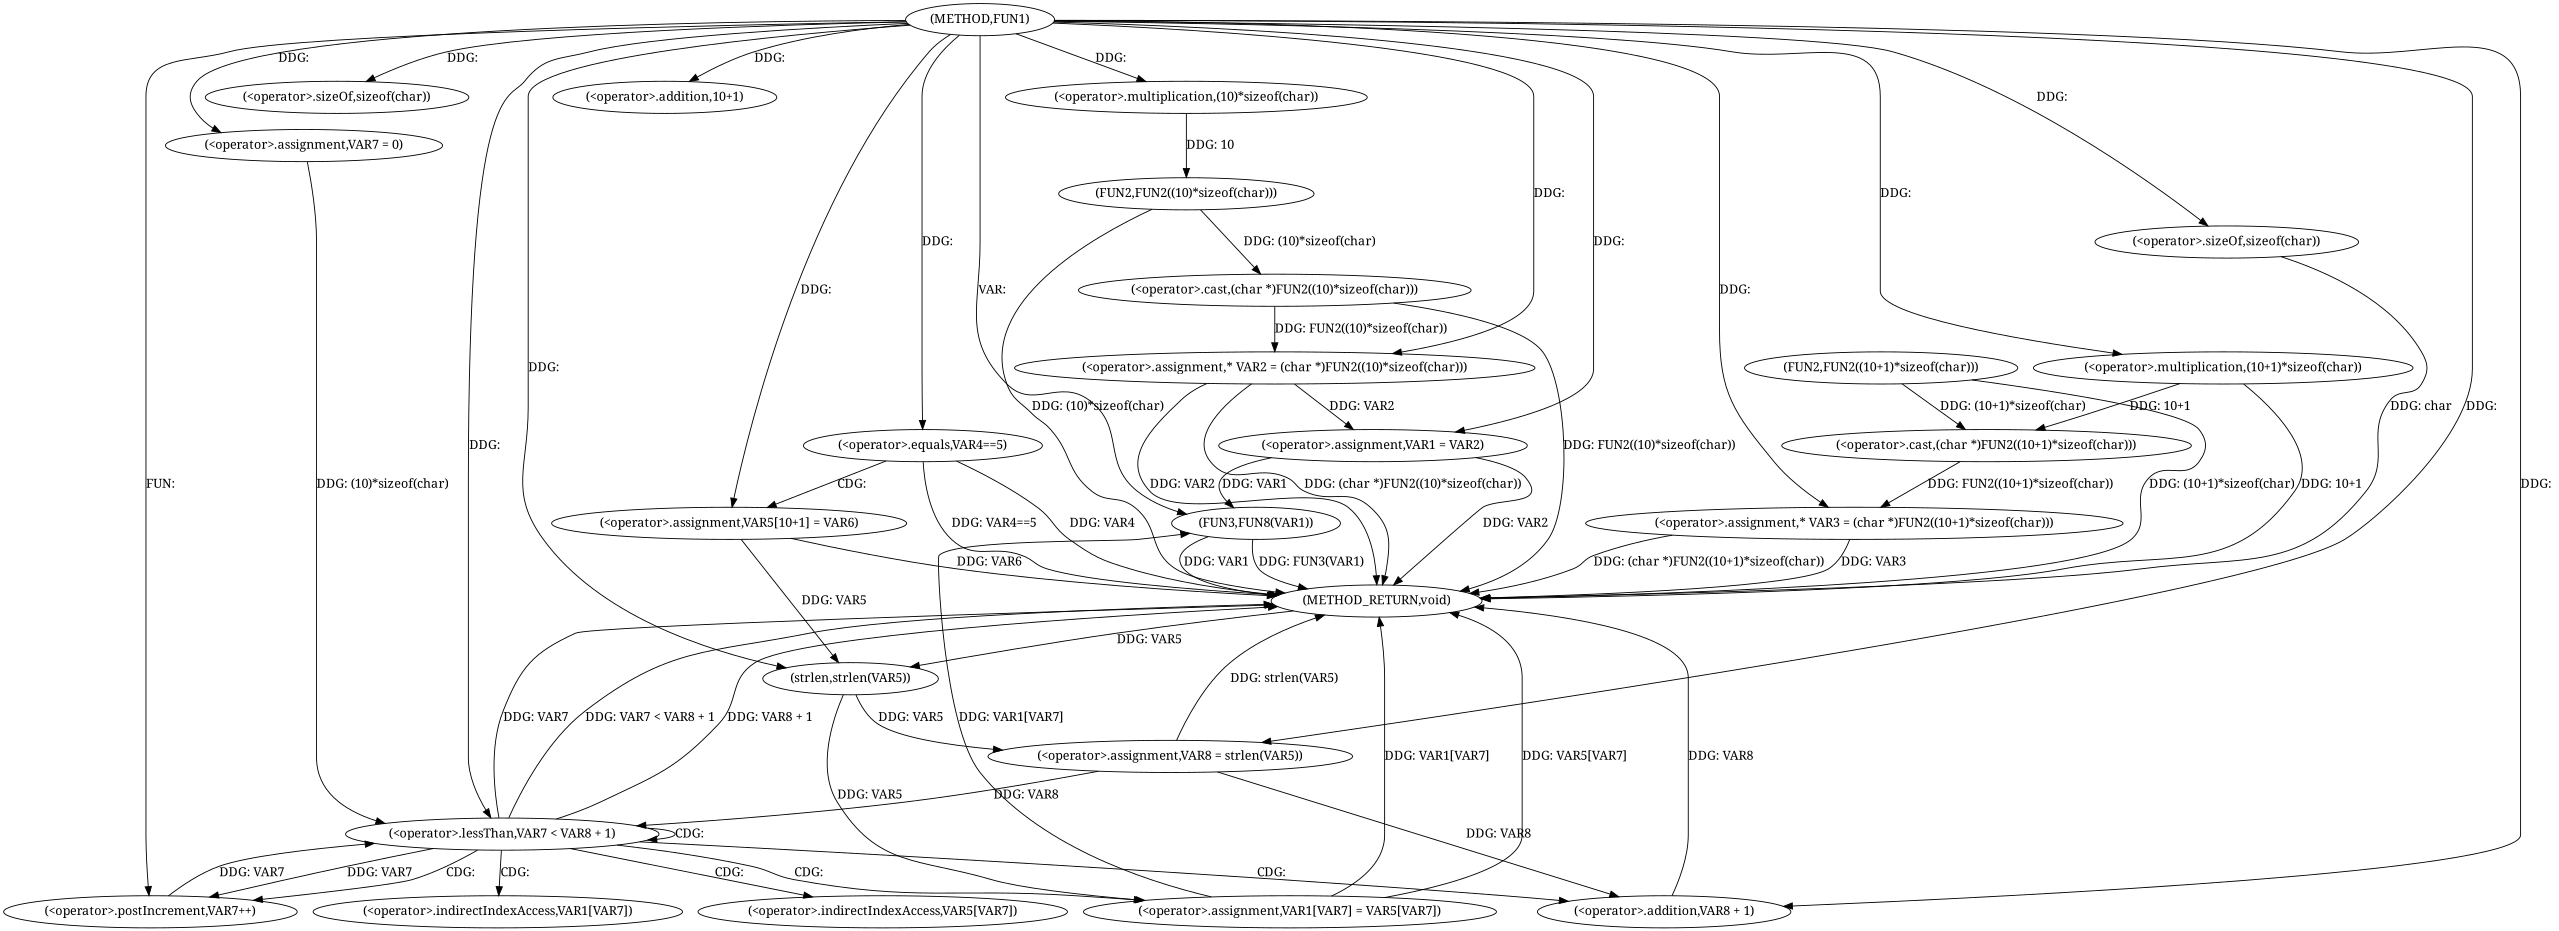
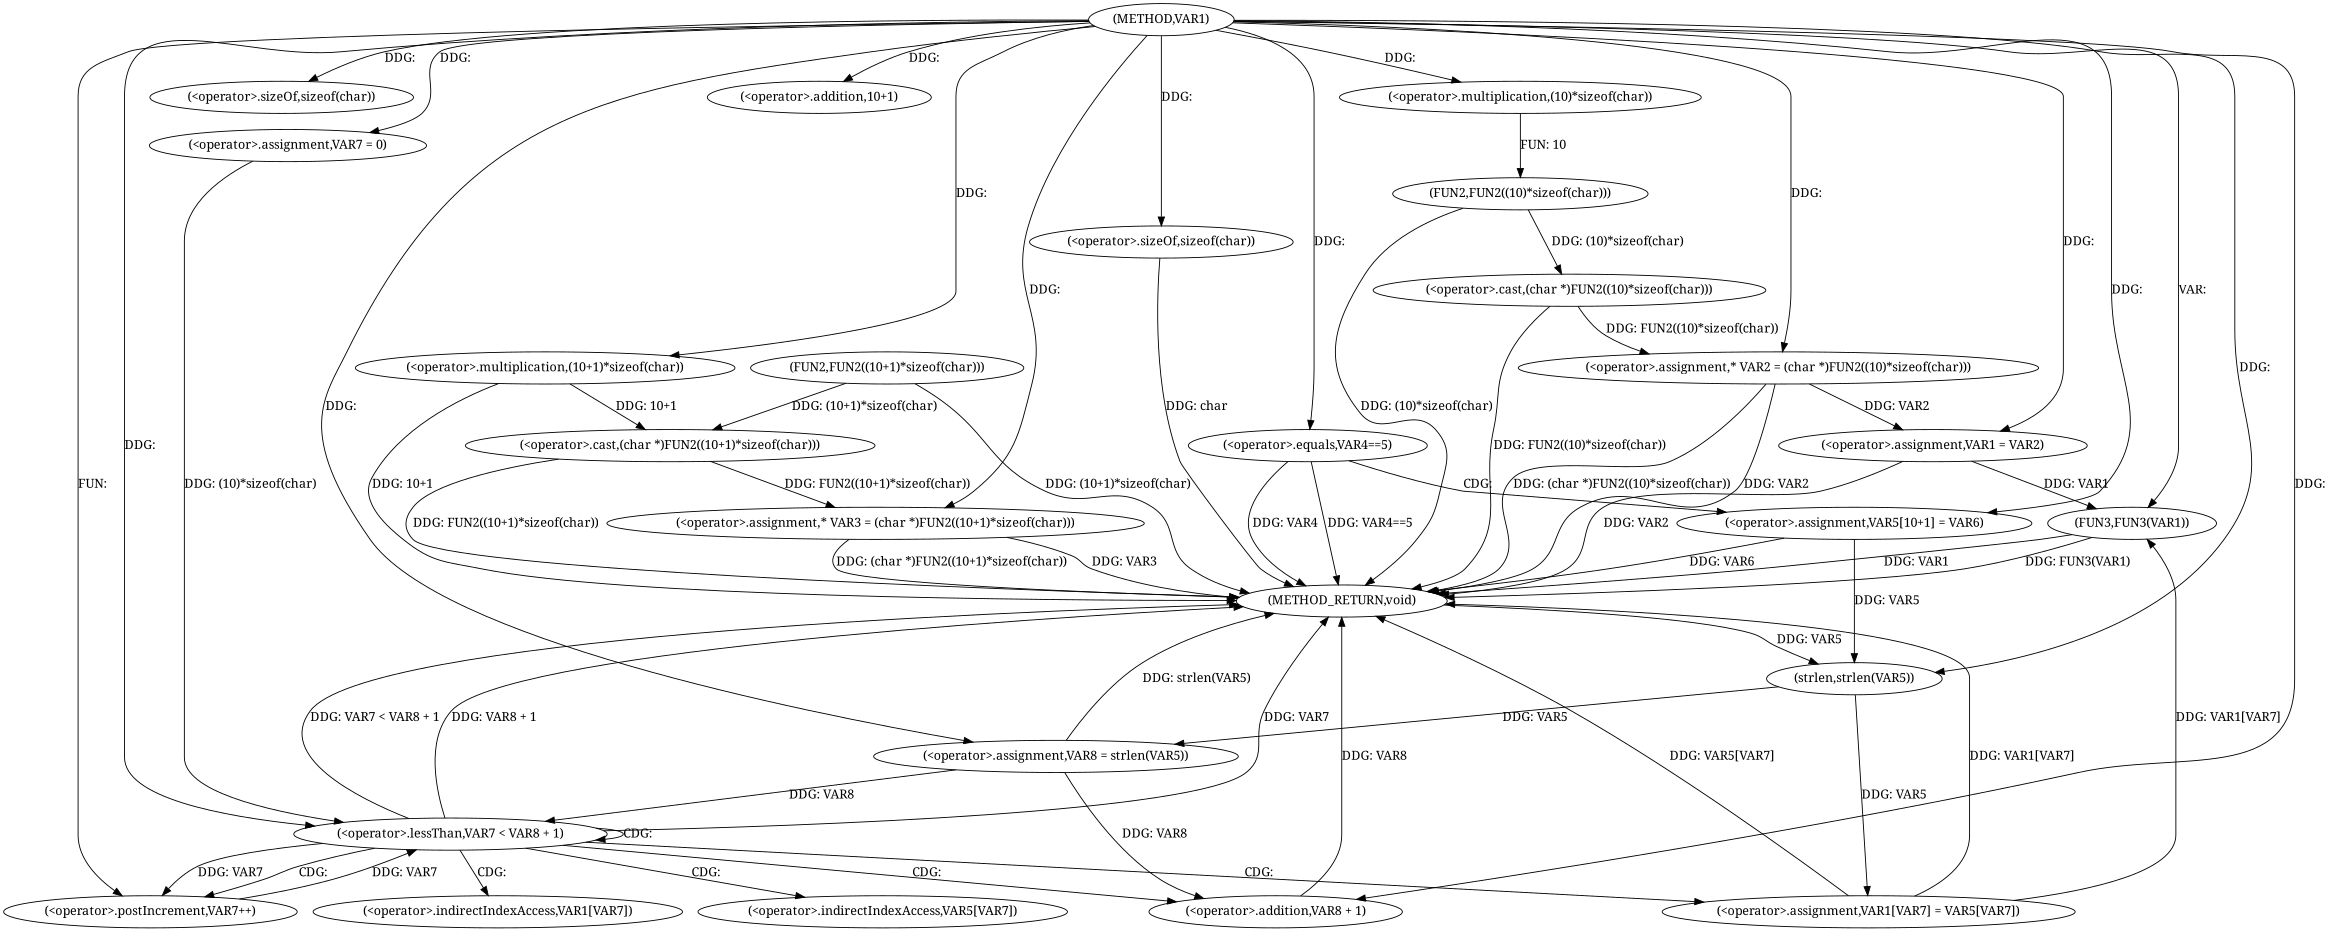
(980, 20) -> (1161, 20)
(1210, 146) -> (1544, 146)
(1256, 523) -> (2132, 523)
none -> (725, 575)
